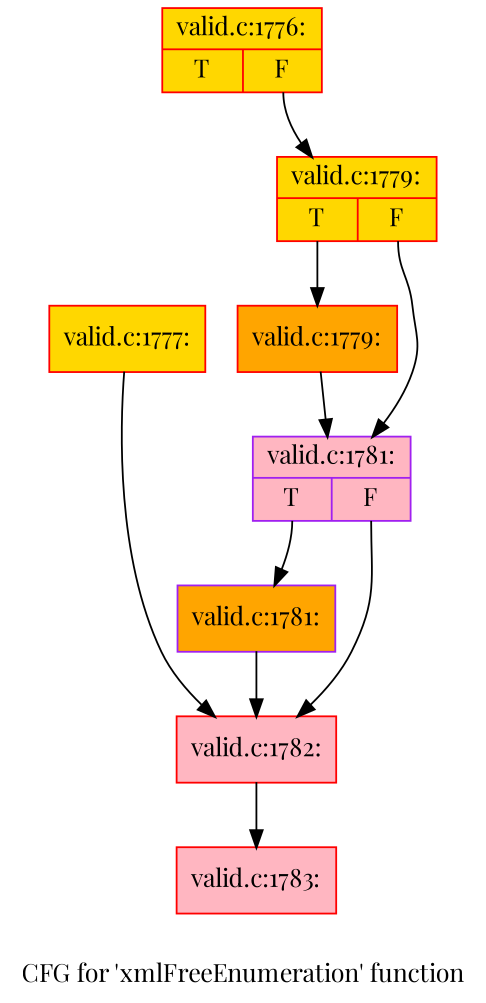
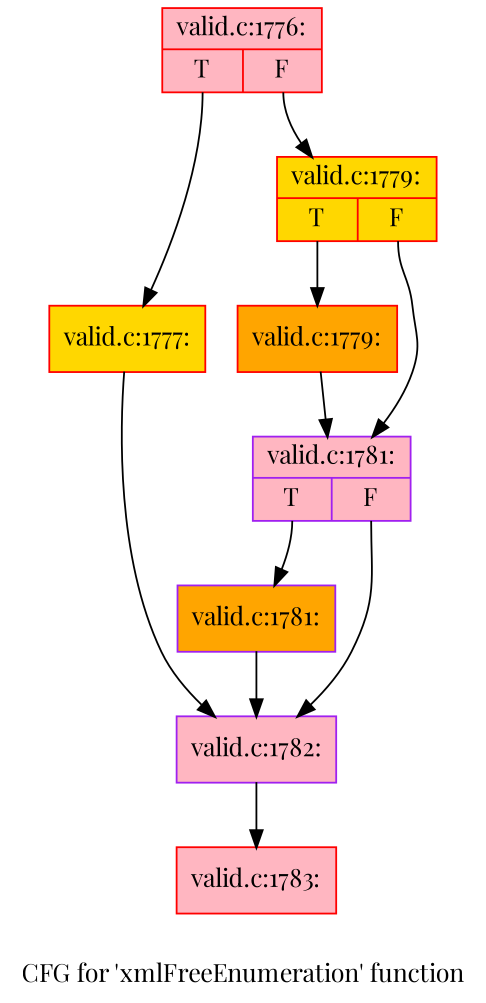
(242, 50) -> (242, 50)
none -> (187, 194)
(256, 749) -> (256, 749)
